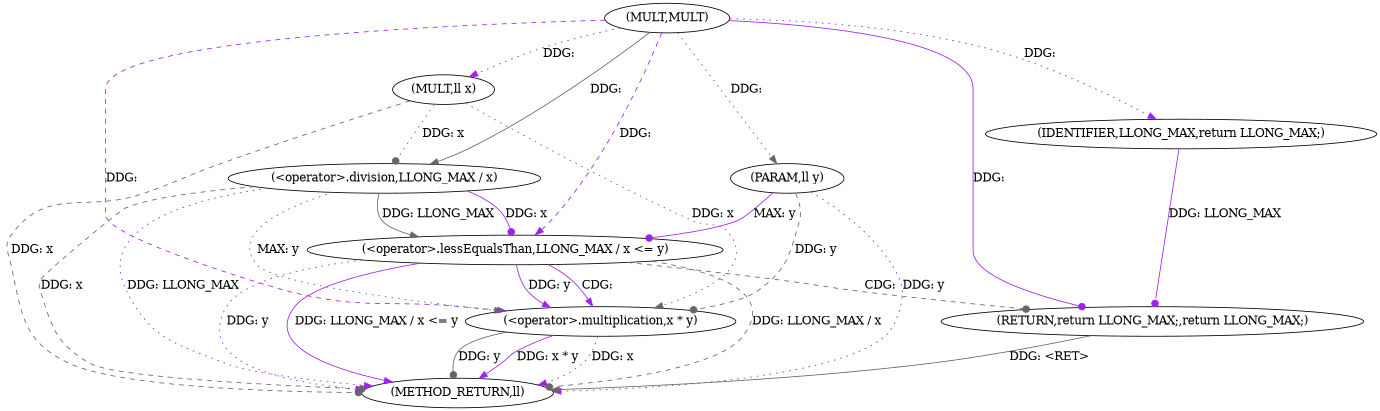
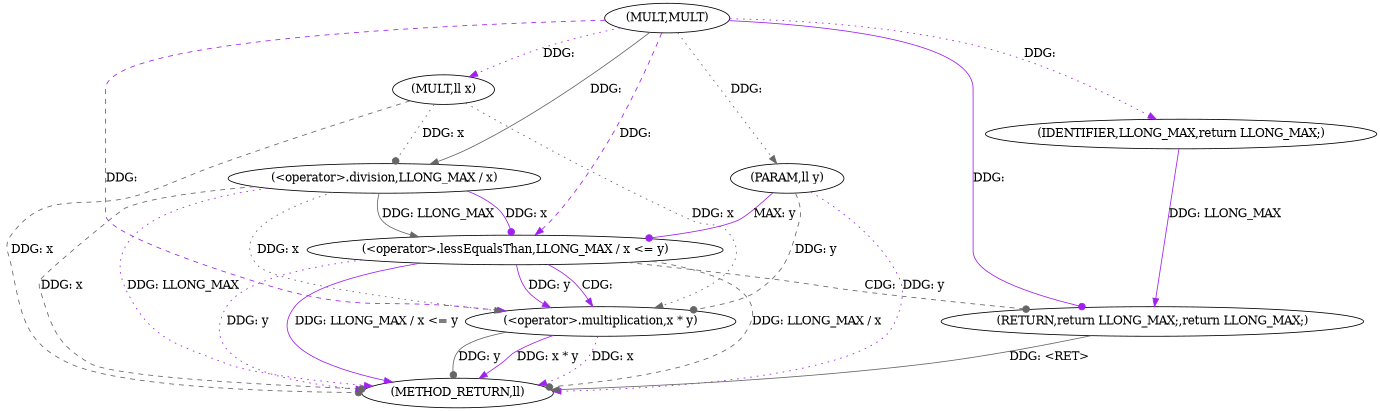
(1167, 224) -> (1167, 224)
(278, 250) -> (278, 250)
